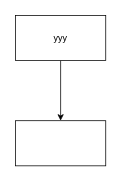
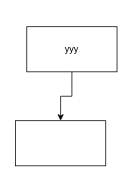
(60, 38) -> (72, 49)
